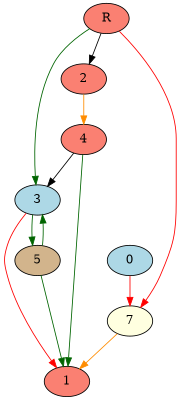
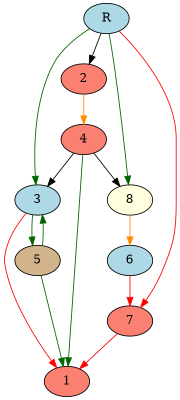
(106, 18) -> (106, 18)
none -> (130, 200)
(130, 260) -> (130, 260)
(130, 321) -> (130, 321)
(102, 348) -> (102, 348)
